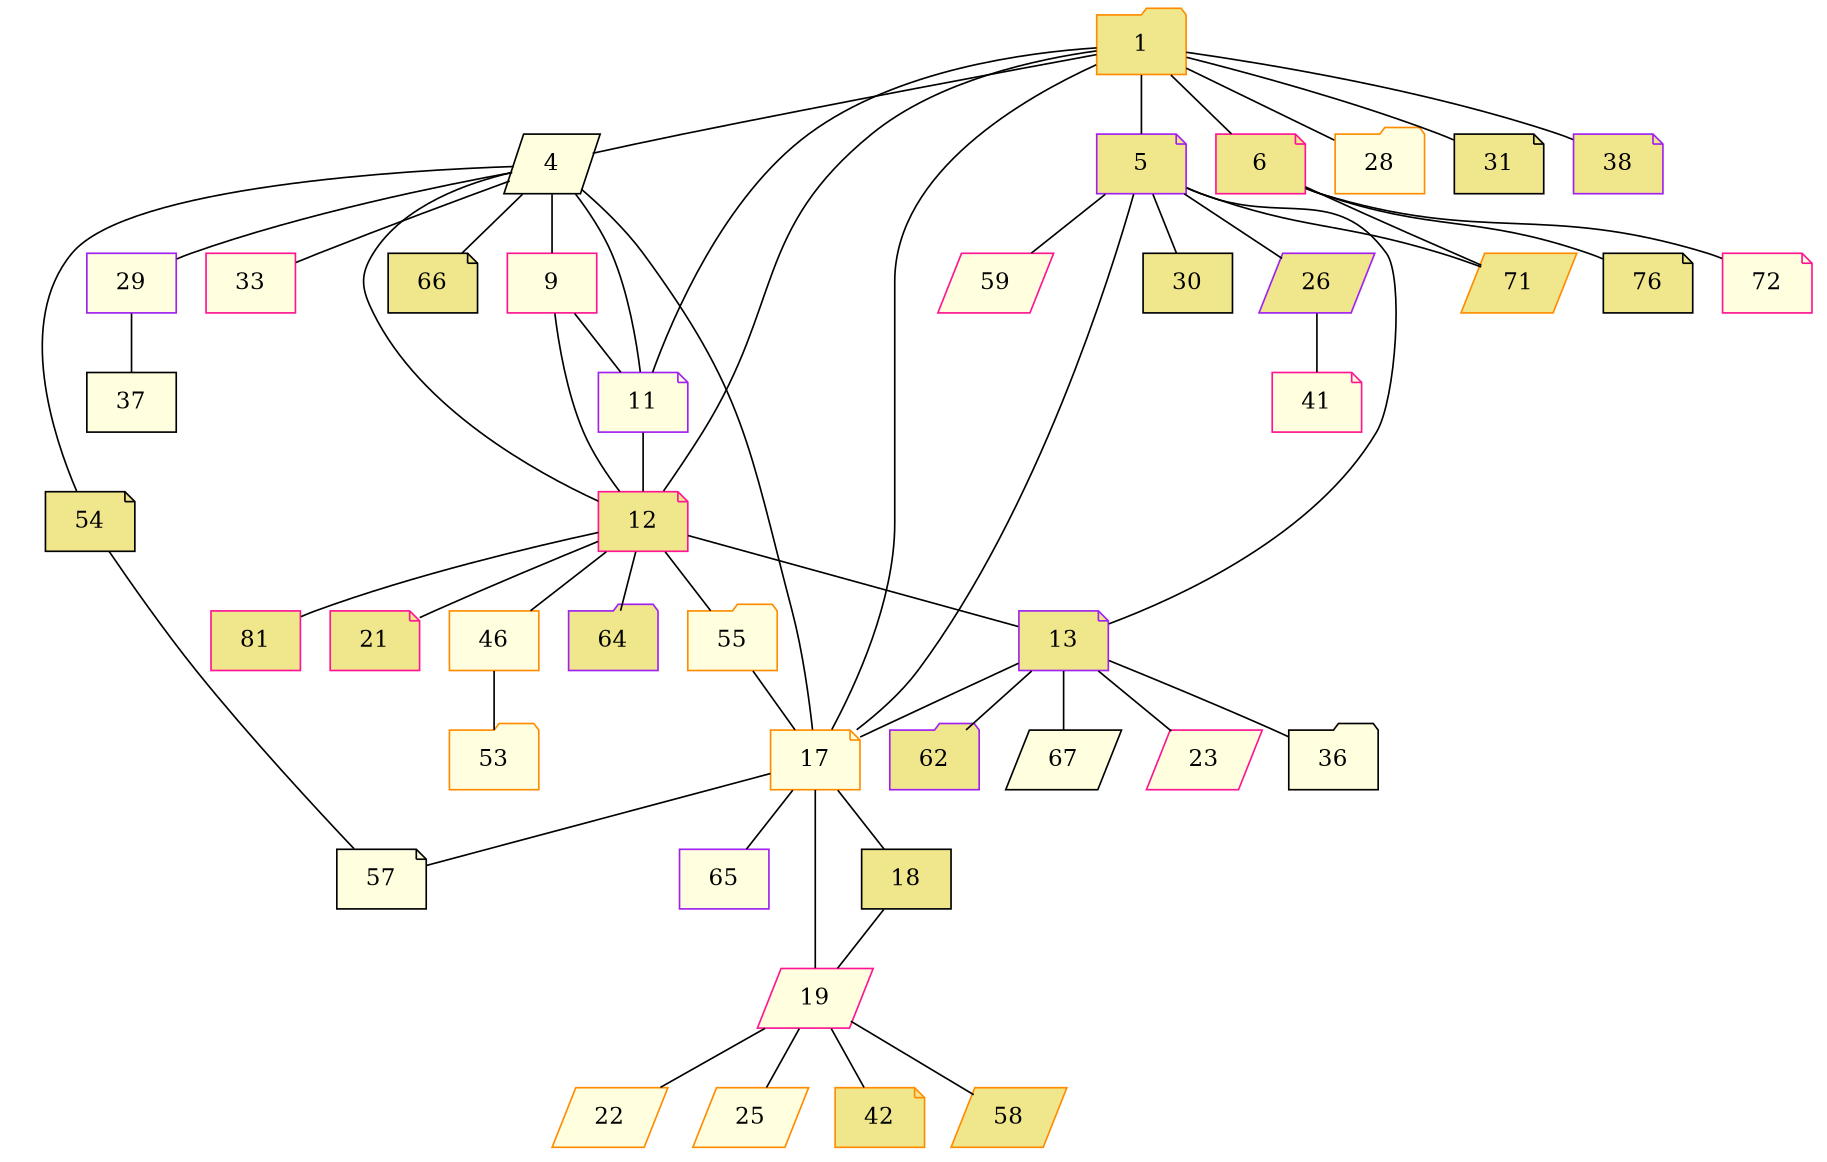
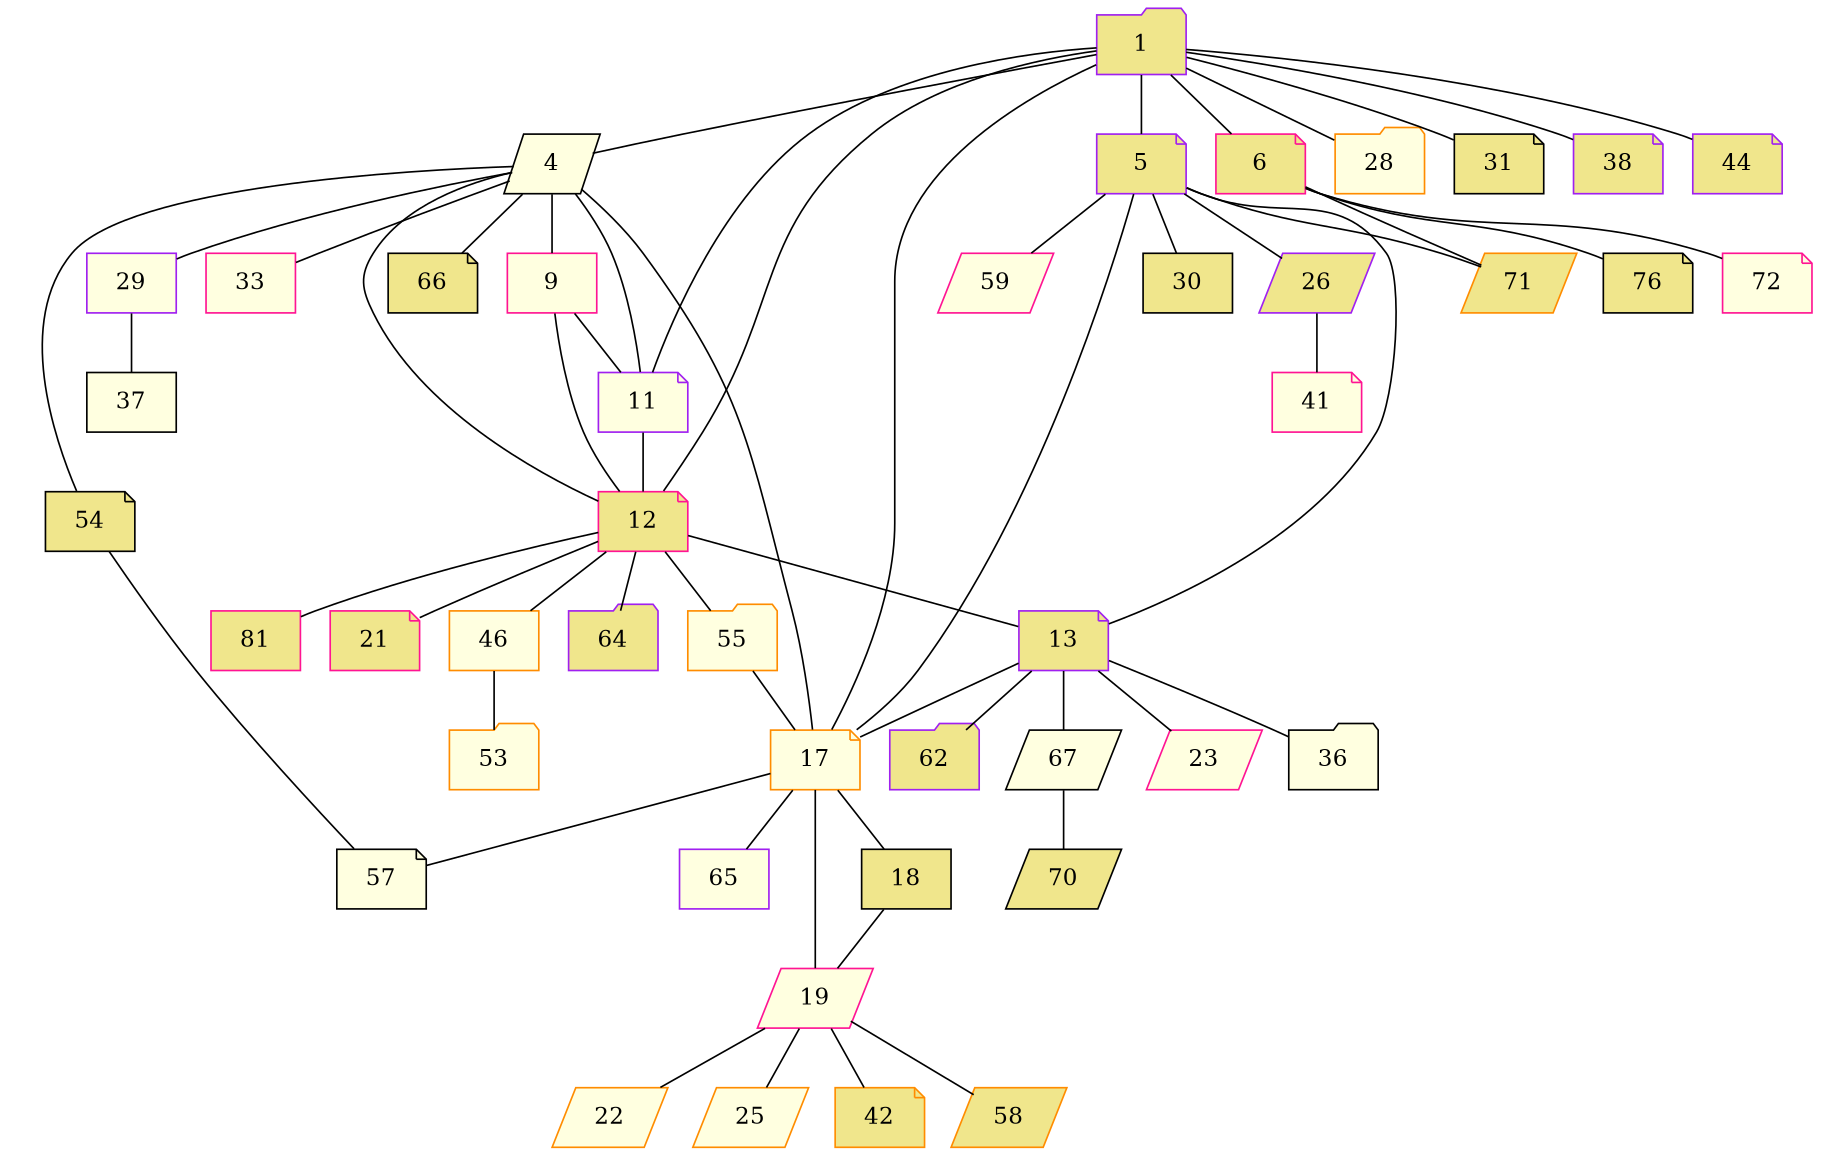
(1141, 45) -> (1141, 45)
none -> (1738, 164)
none -> (1064, 879)
